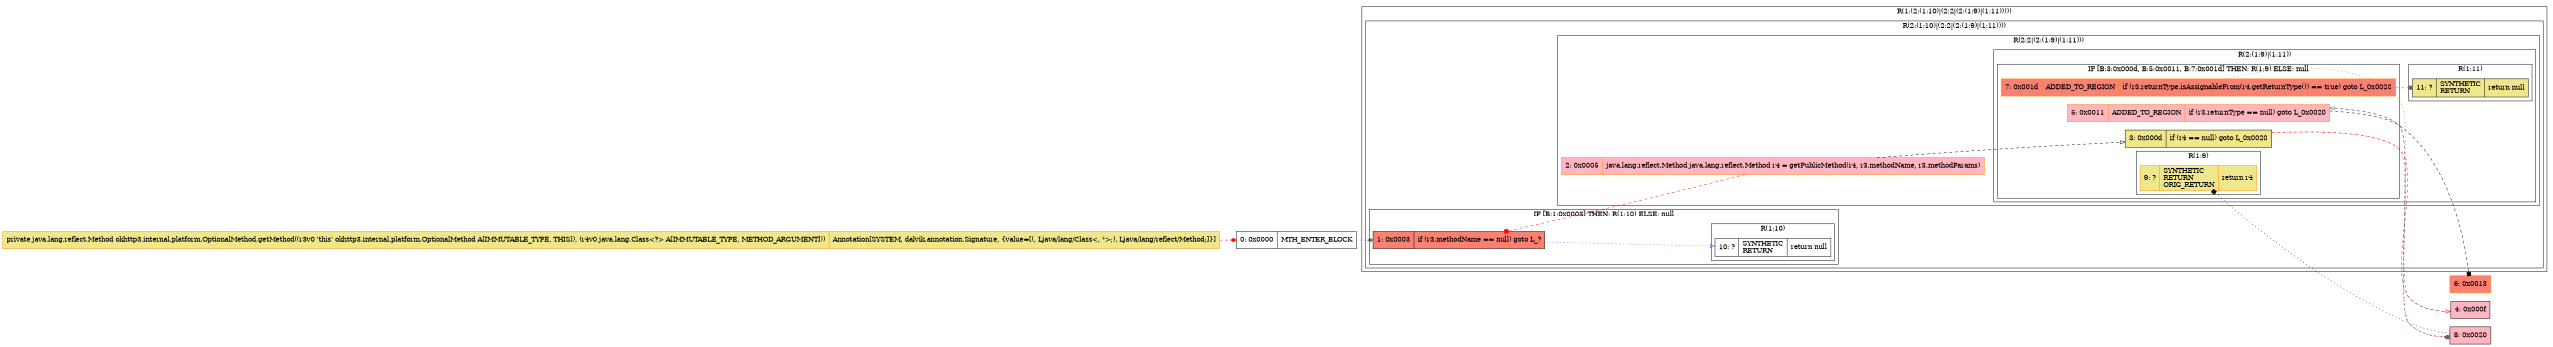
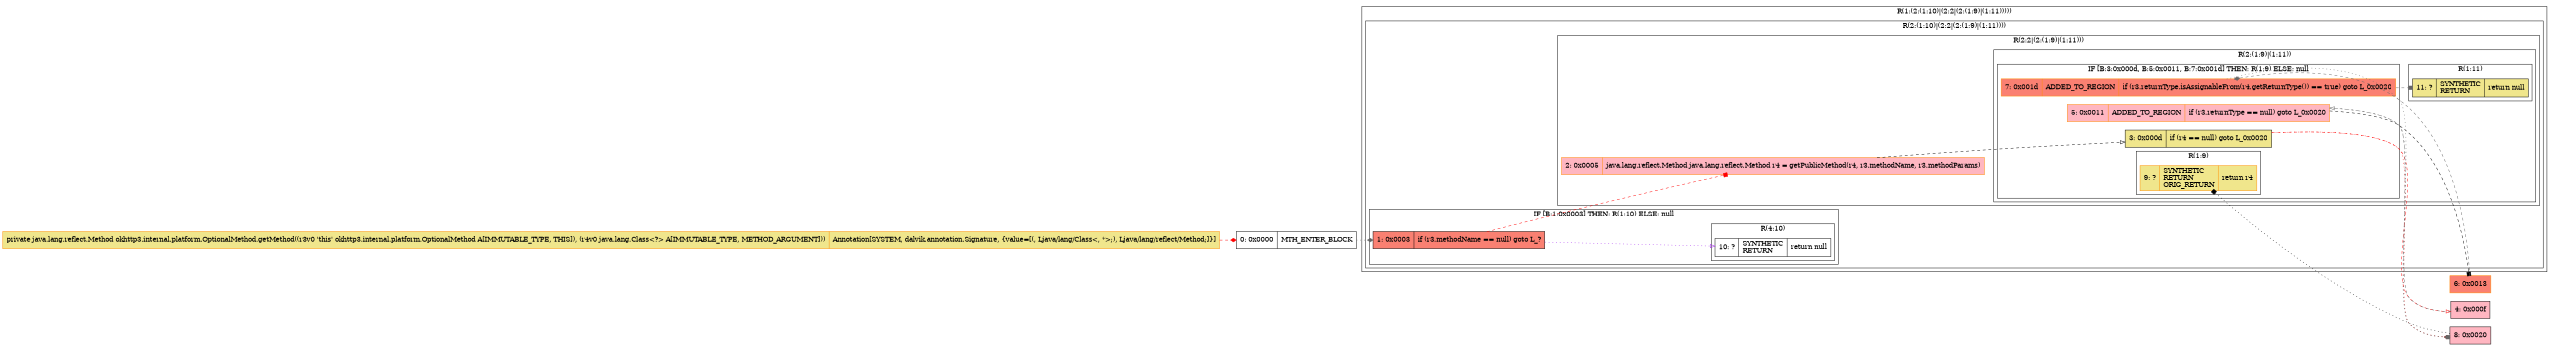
none -> (2410, 110)
(1633, 202) -> (1605, 203)
(2405, 208) -> (2405, 208)
(1773, 229) -> (1773, 229)
